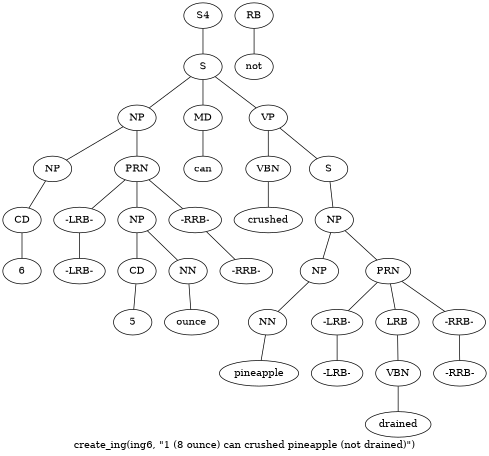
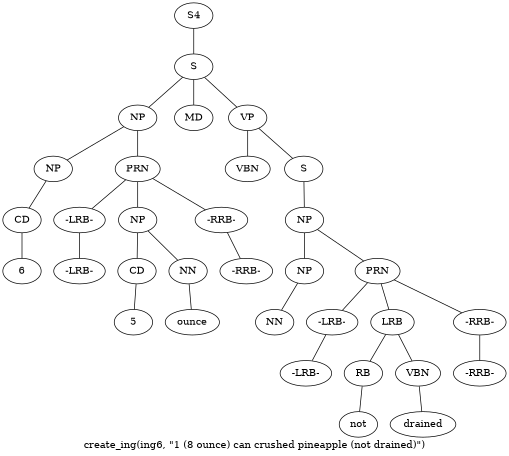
(203, 169) -> none
(268, 220) -> none
none -> (378, 348)
(259, 373) -> none
